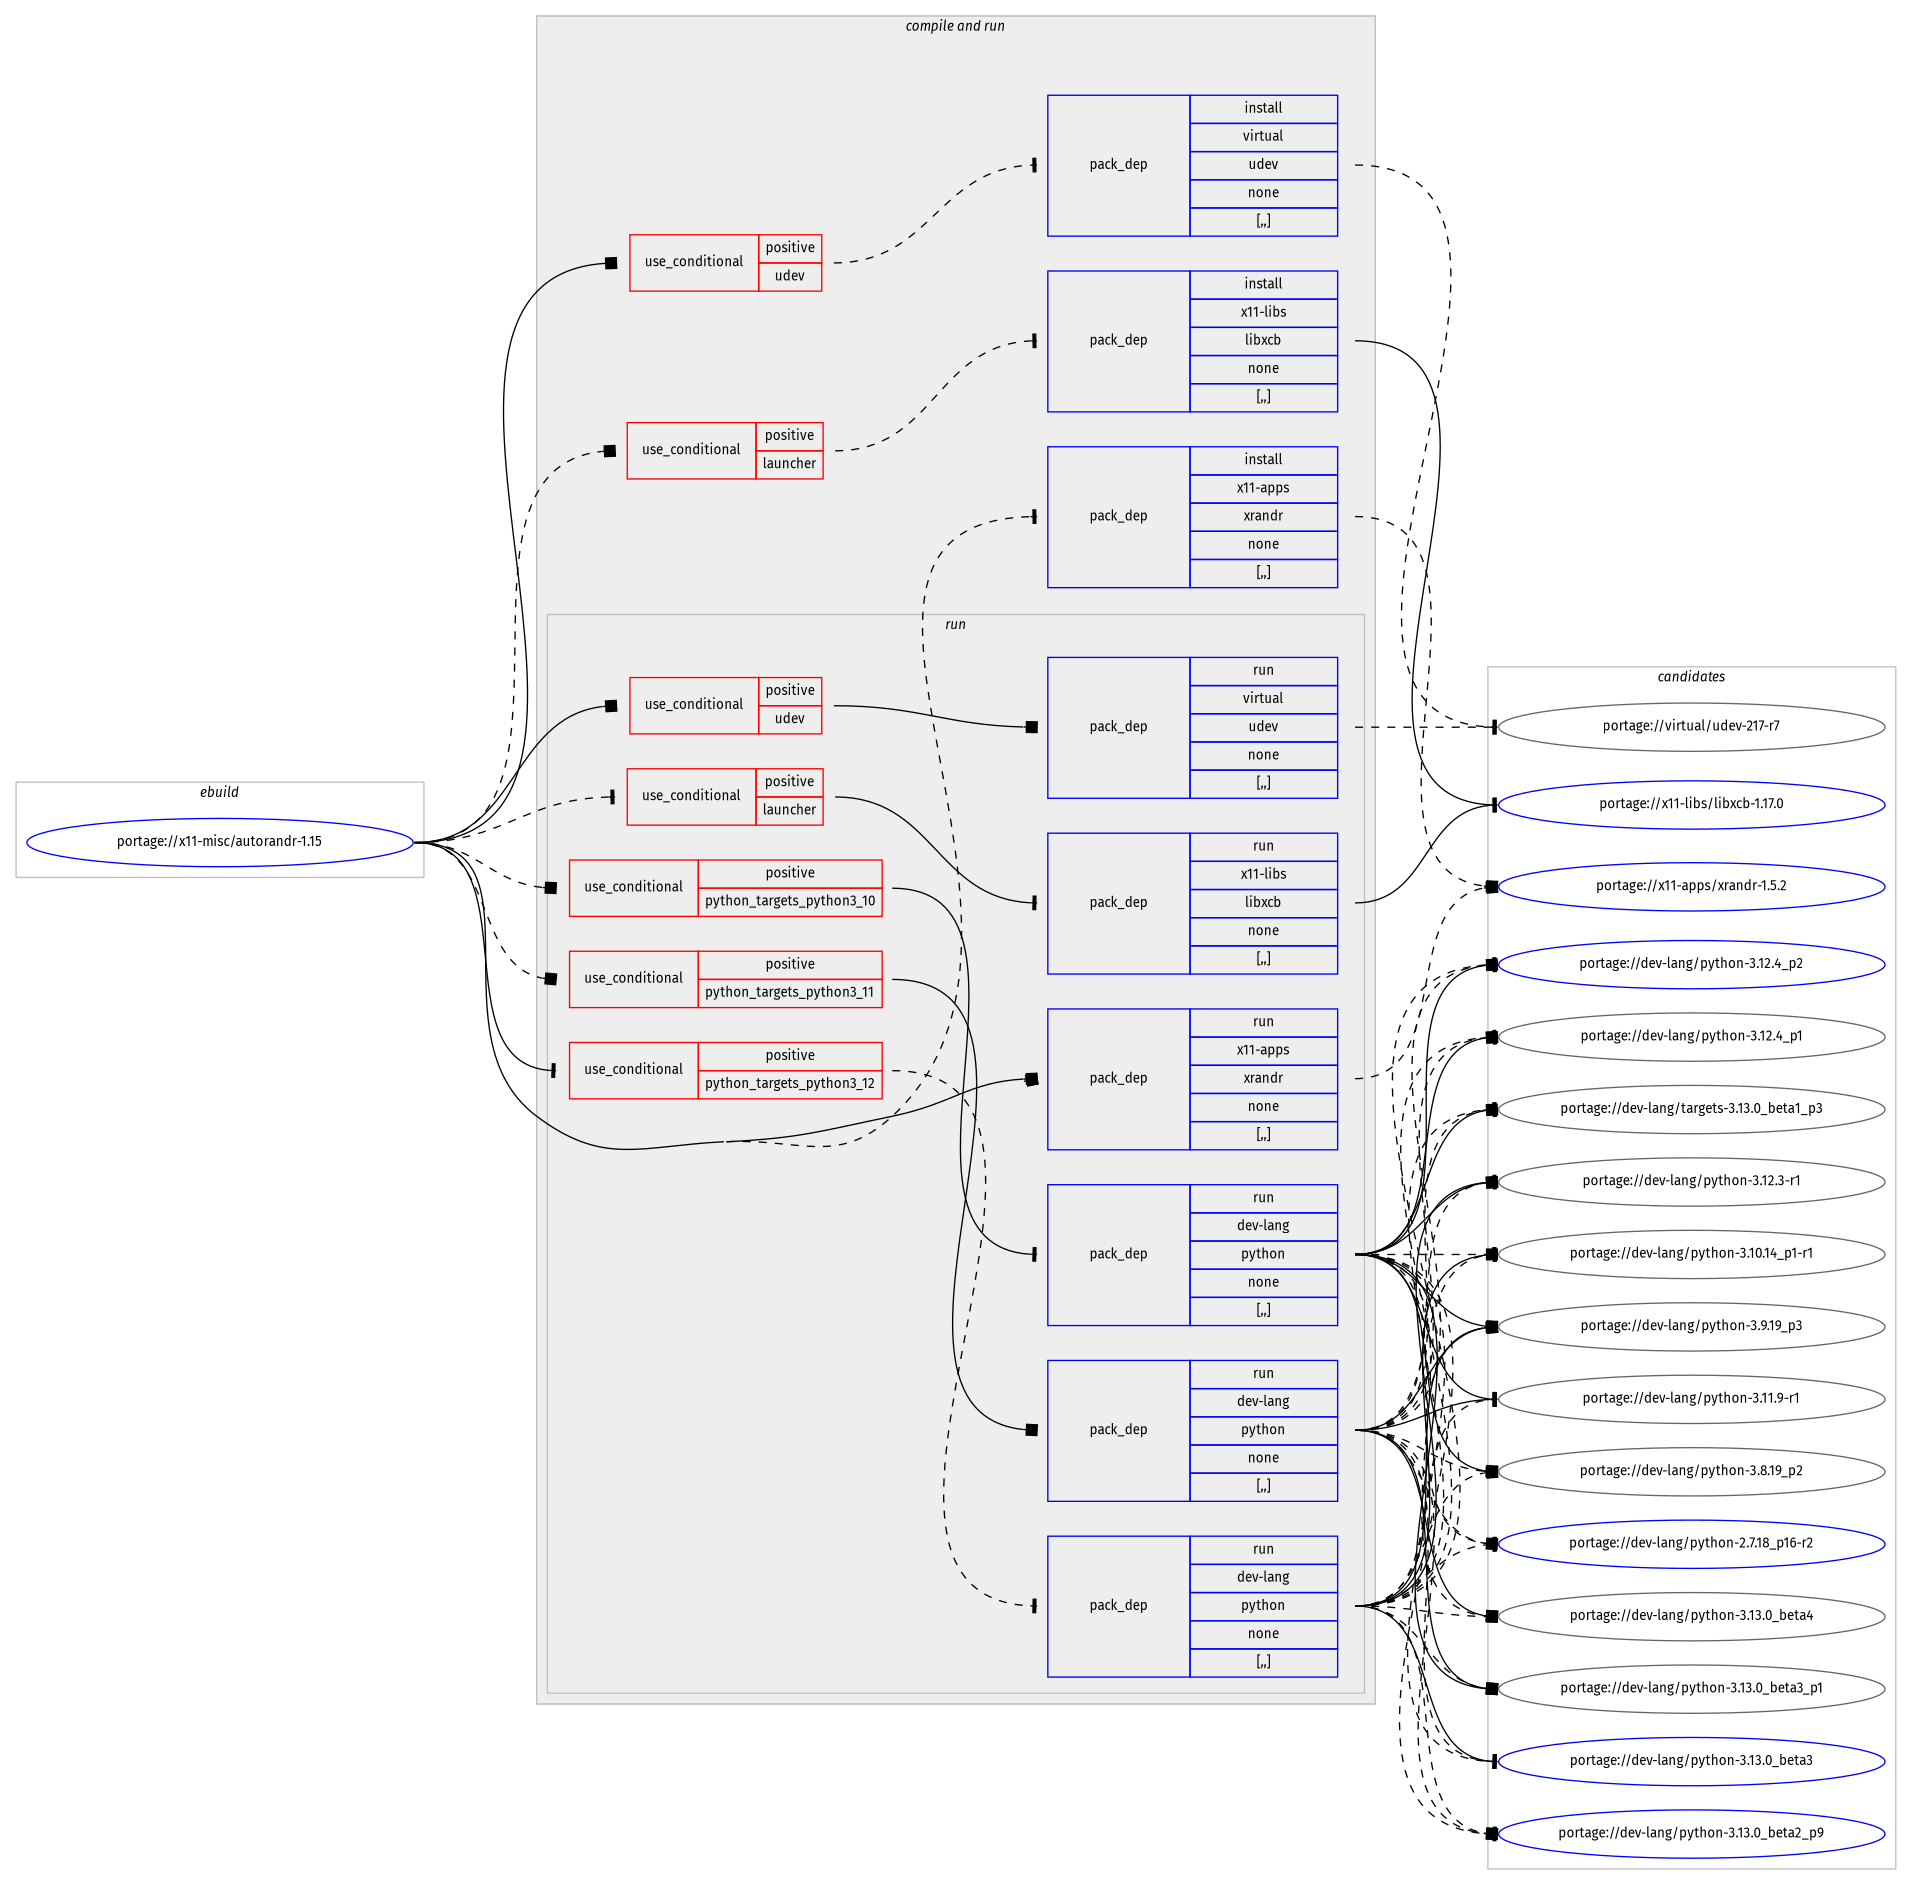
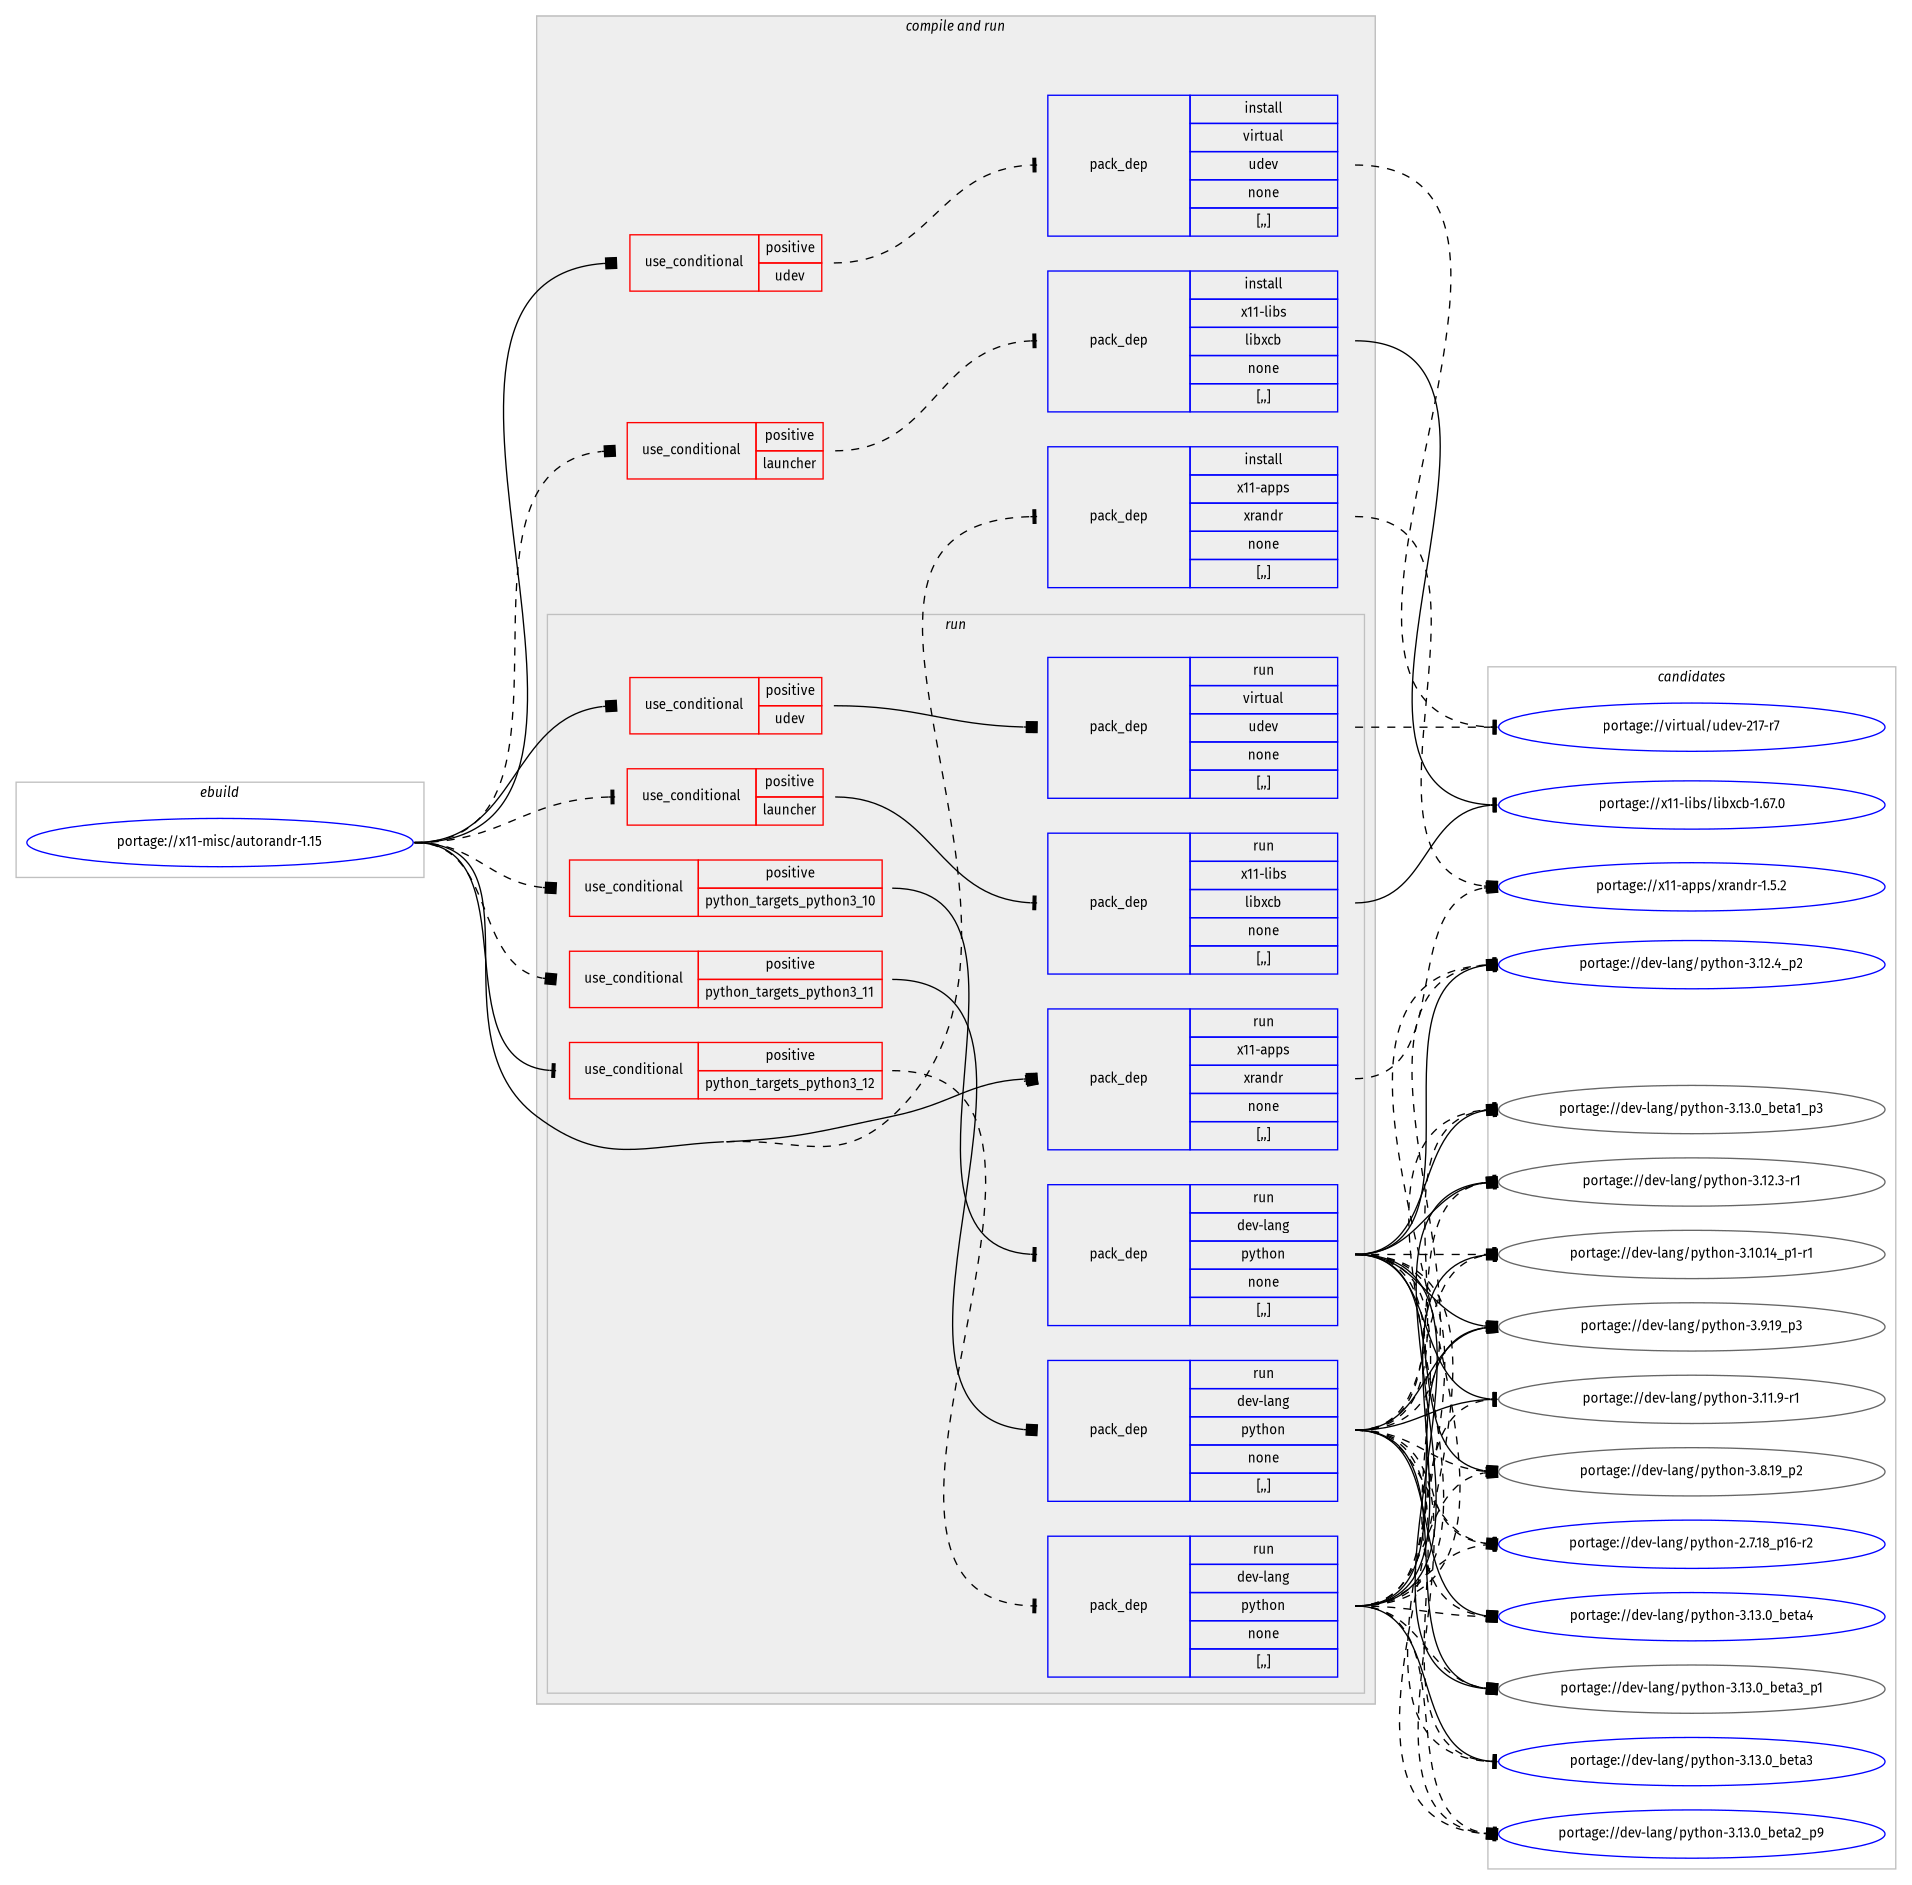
(1692, 727) -> (1692, 727)
(1692, 805) -> (1692, 805)
(1692, 1037) -> none
(1692, 1110) -> (1692, 1110)
(1692, 1617) -> (1692, 1617)
